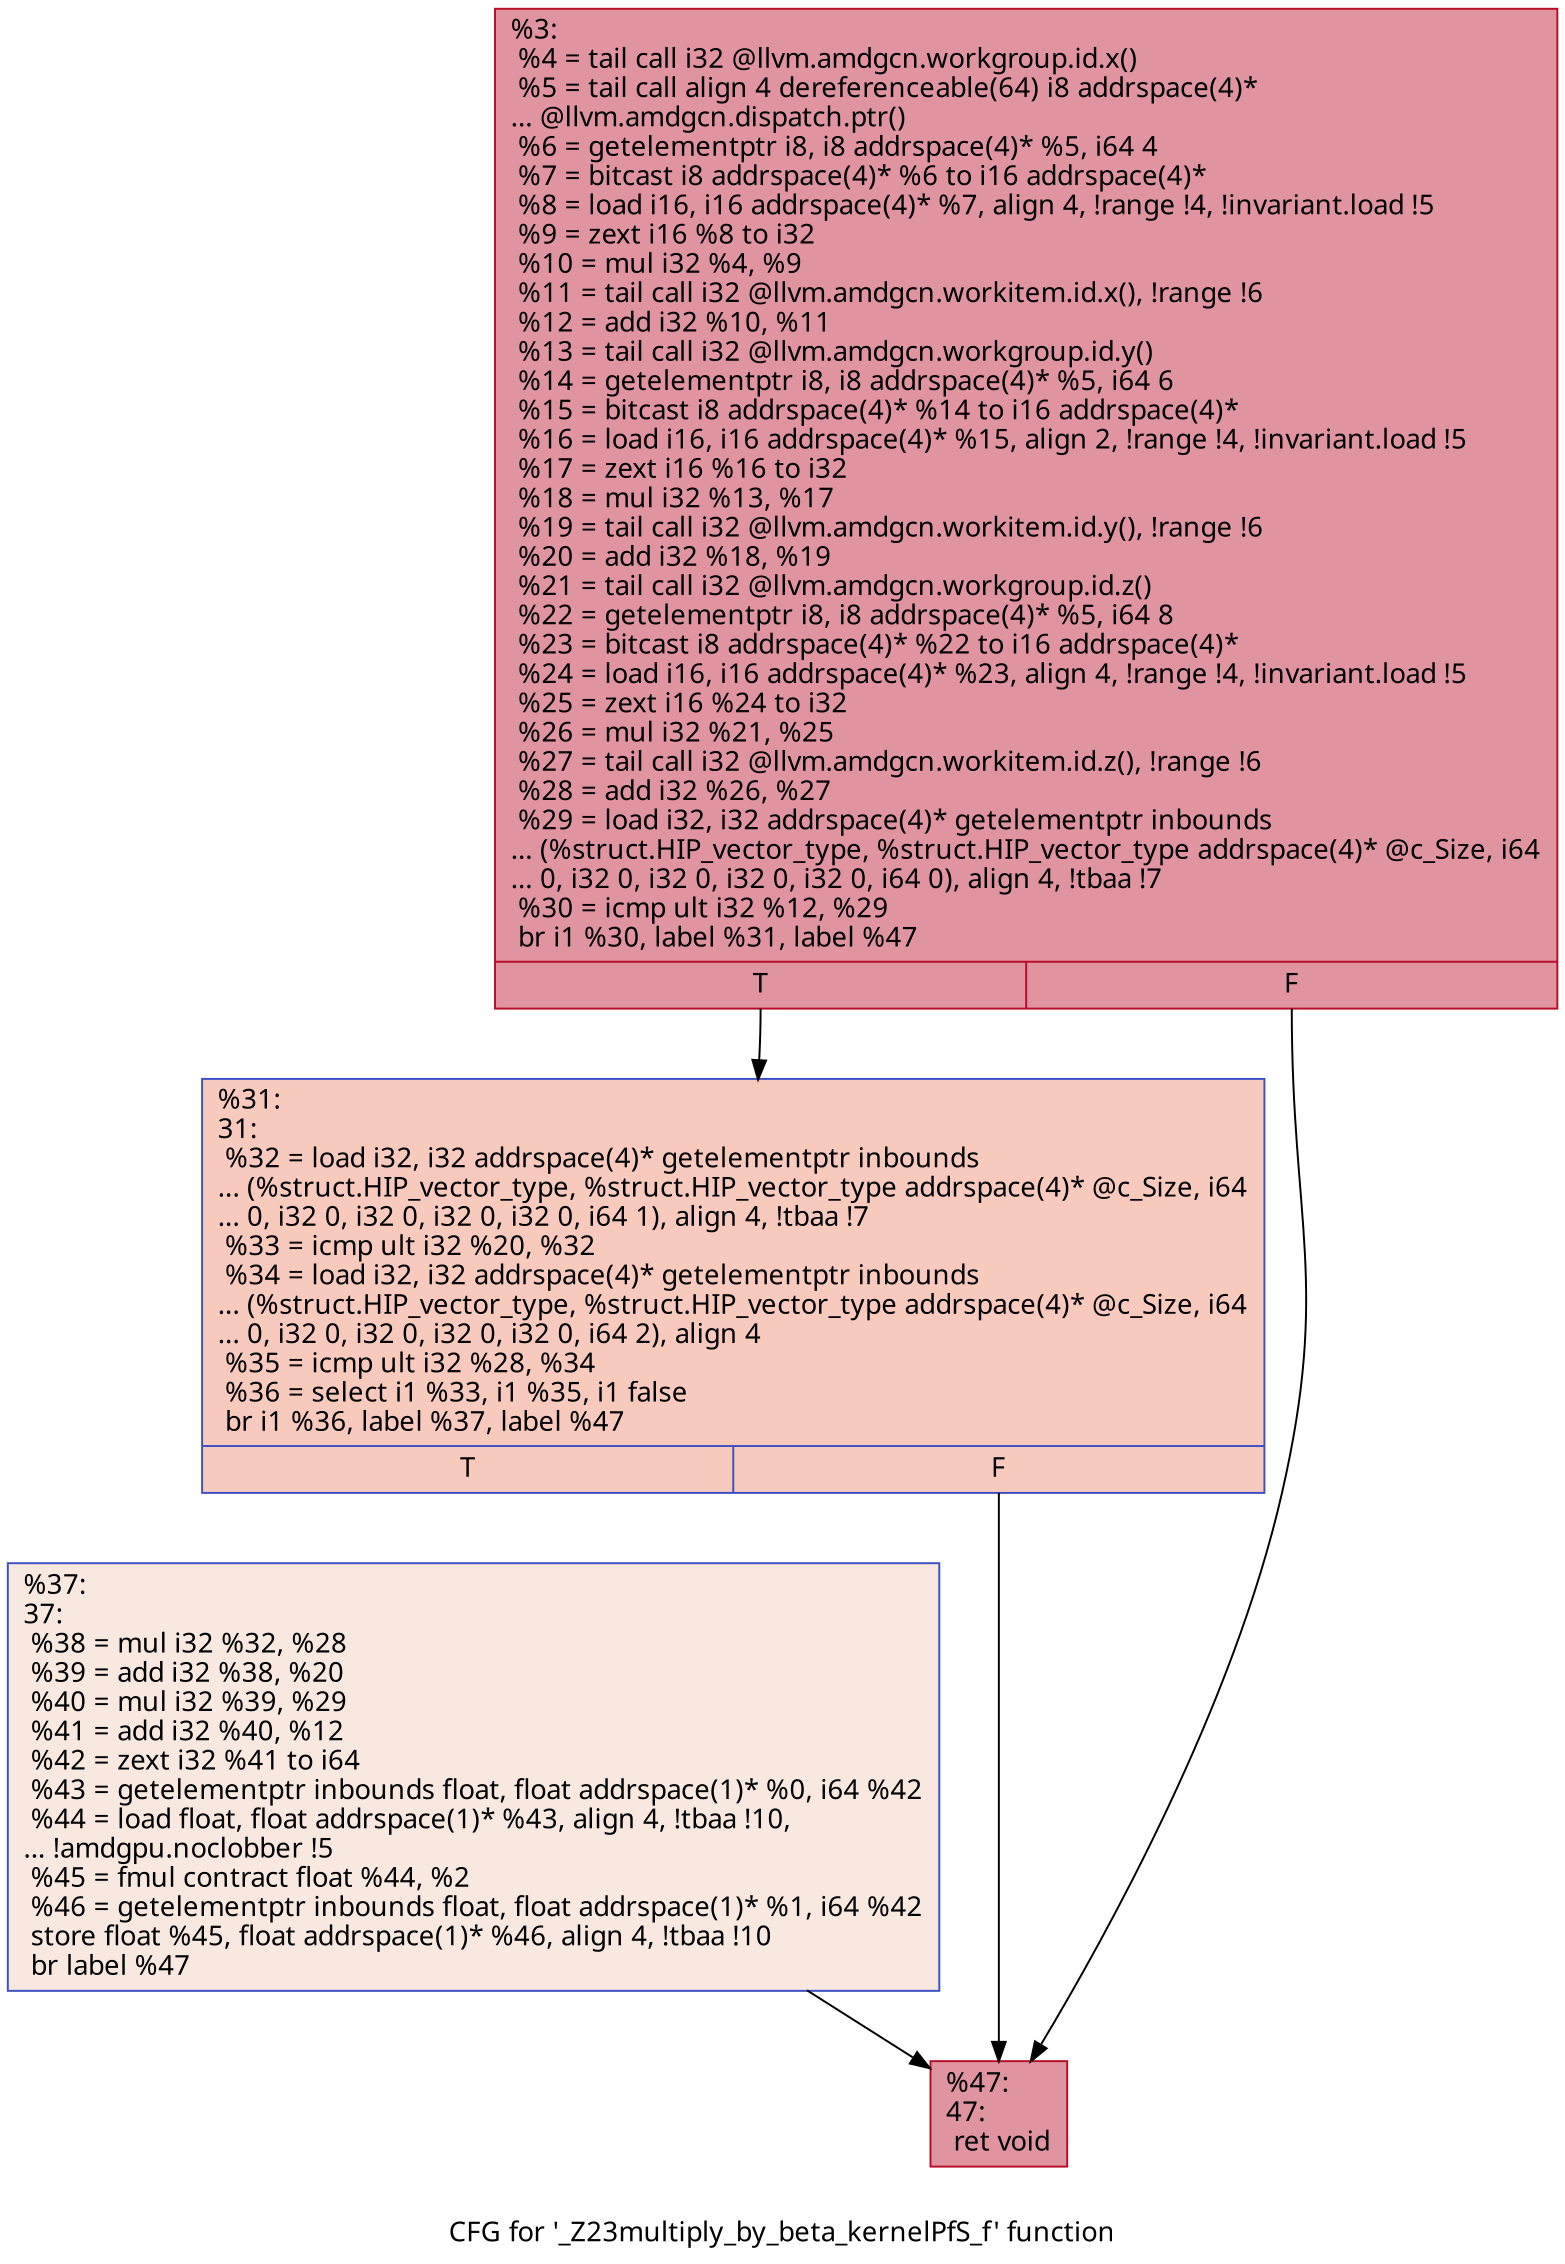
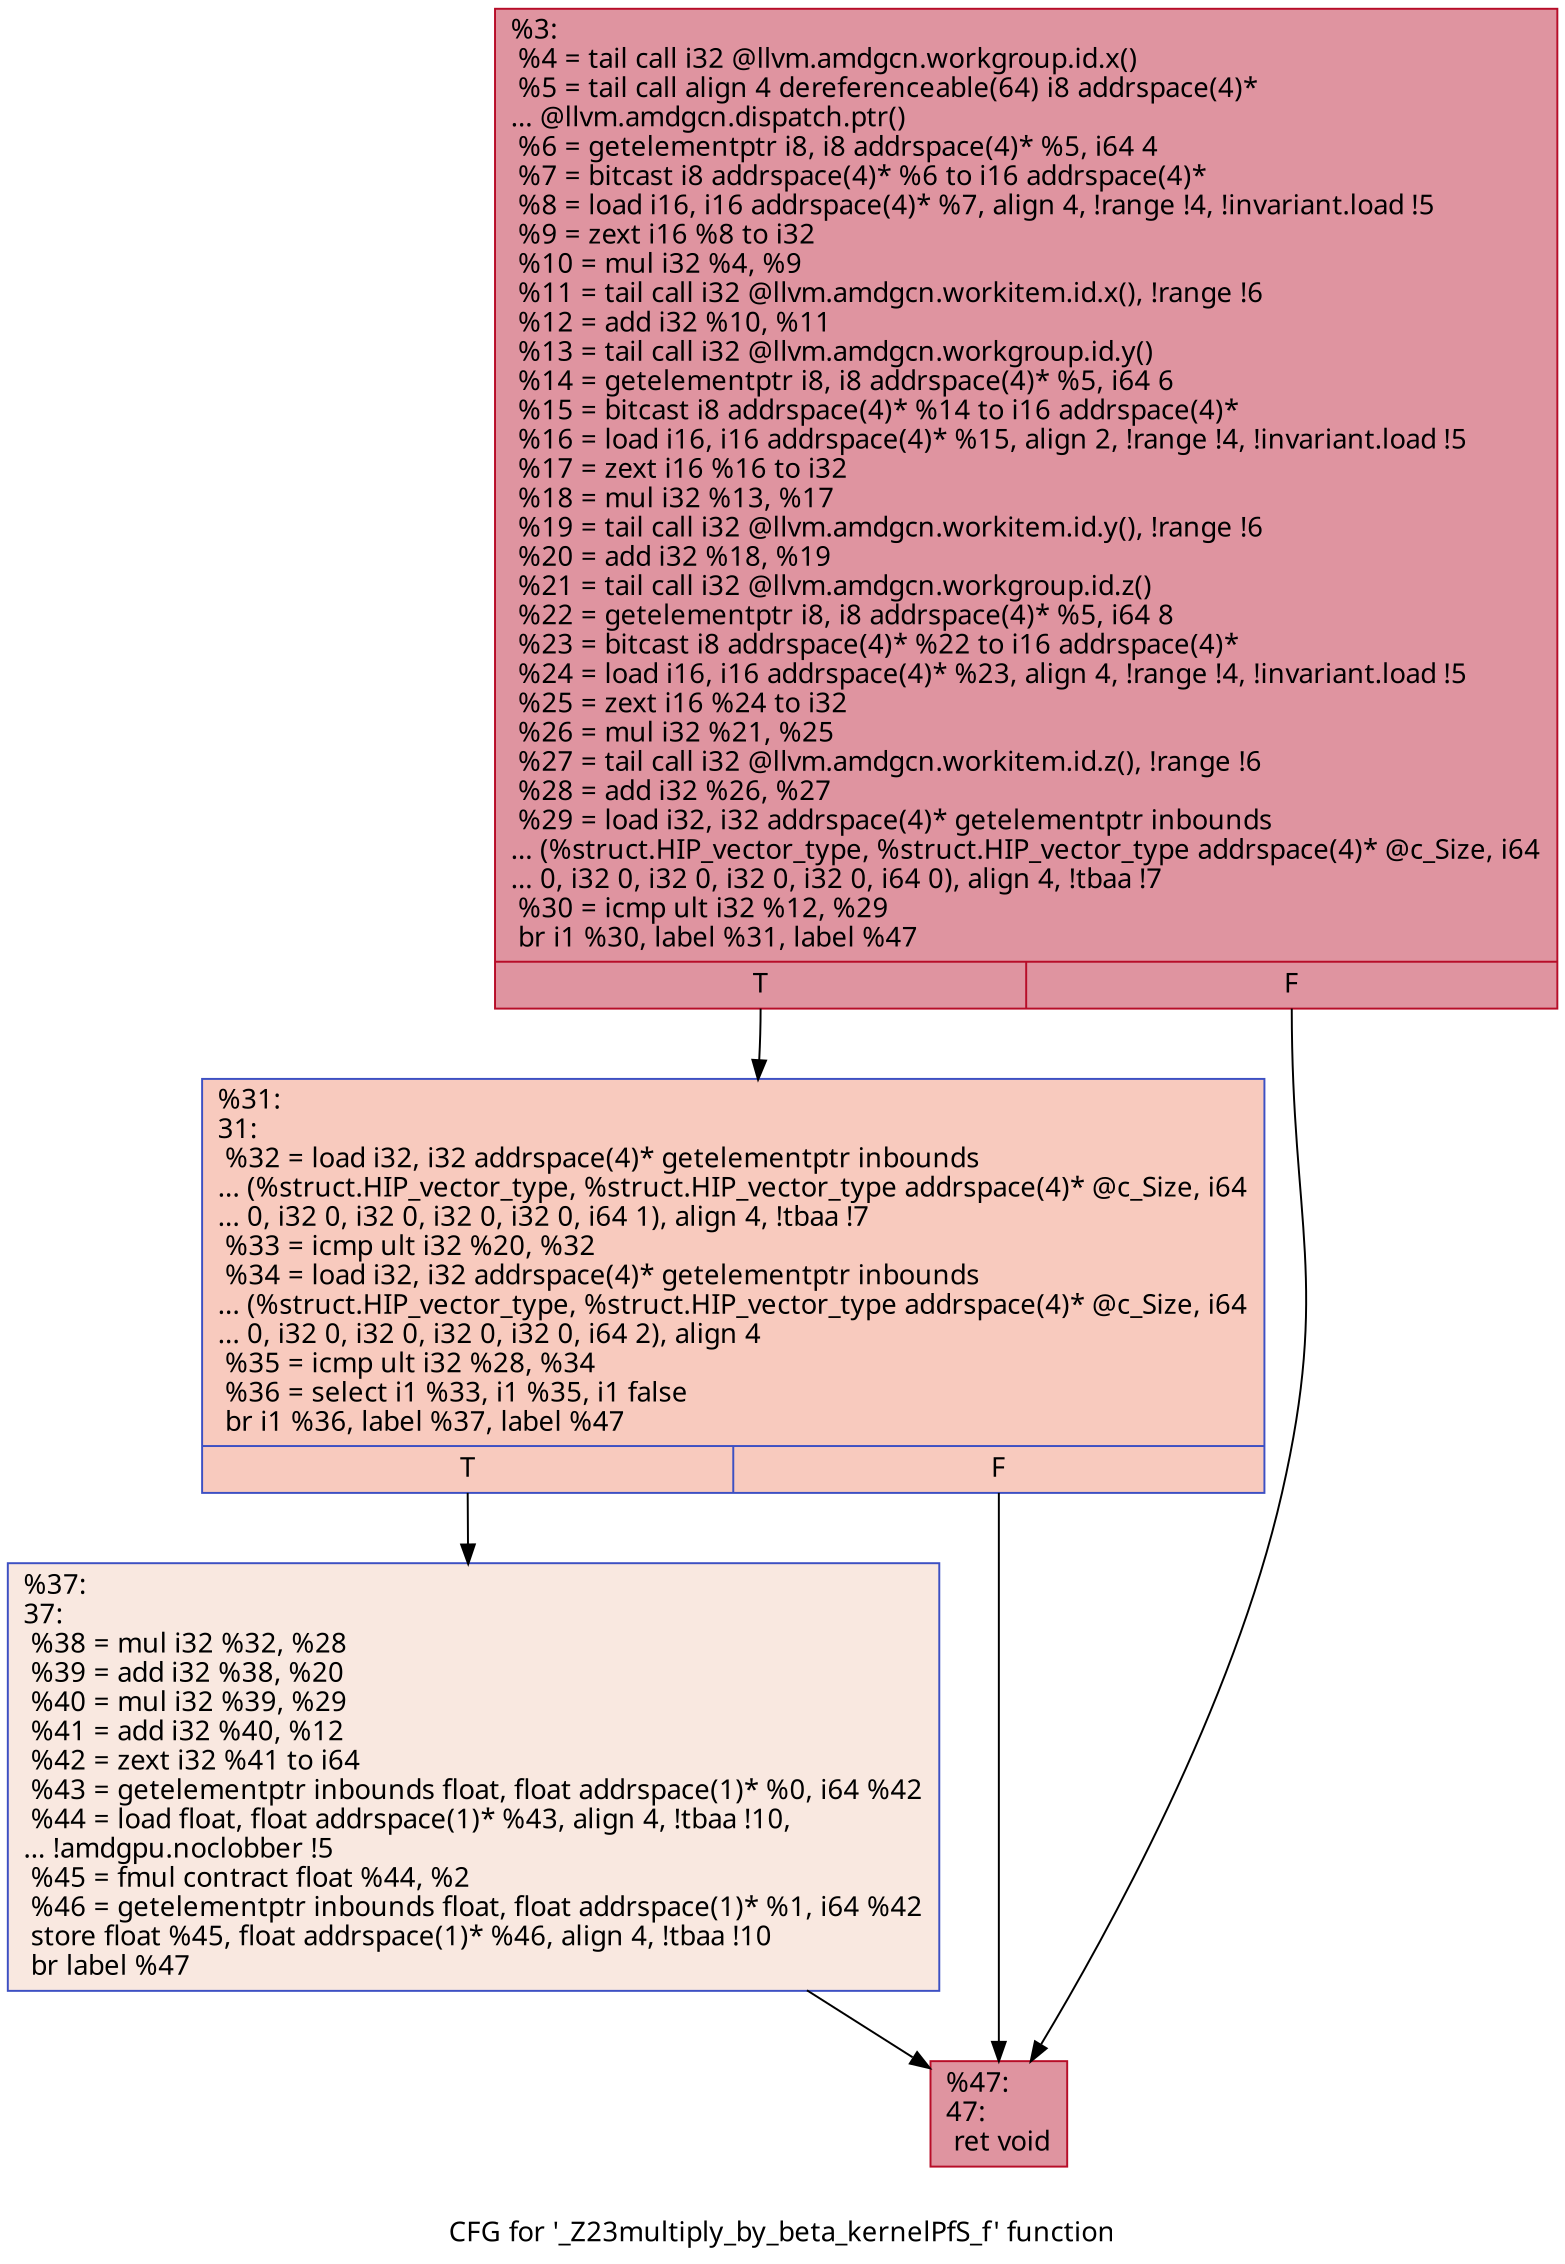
none -> (468, 1519)
